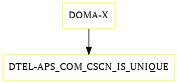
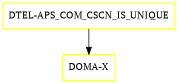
(89, 38) -> (89, 38)
